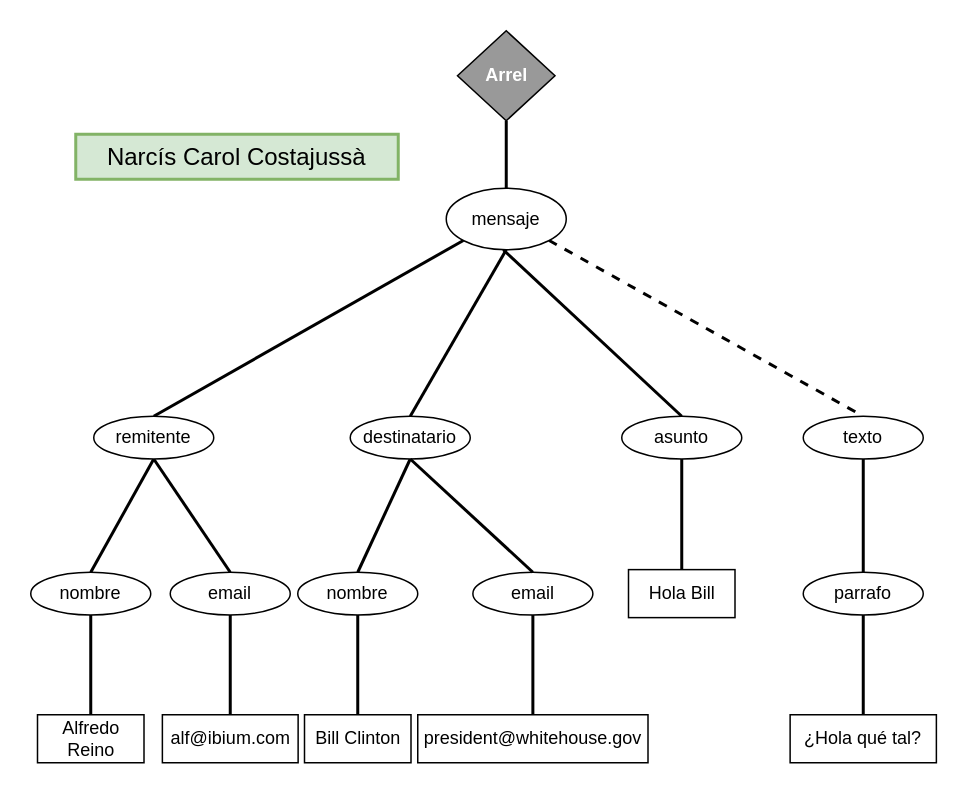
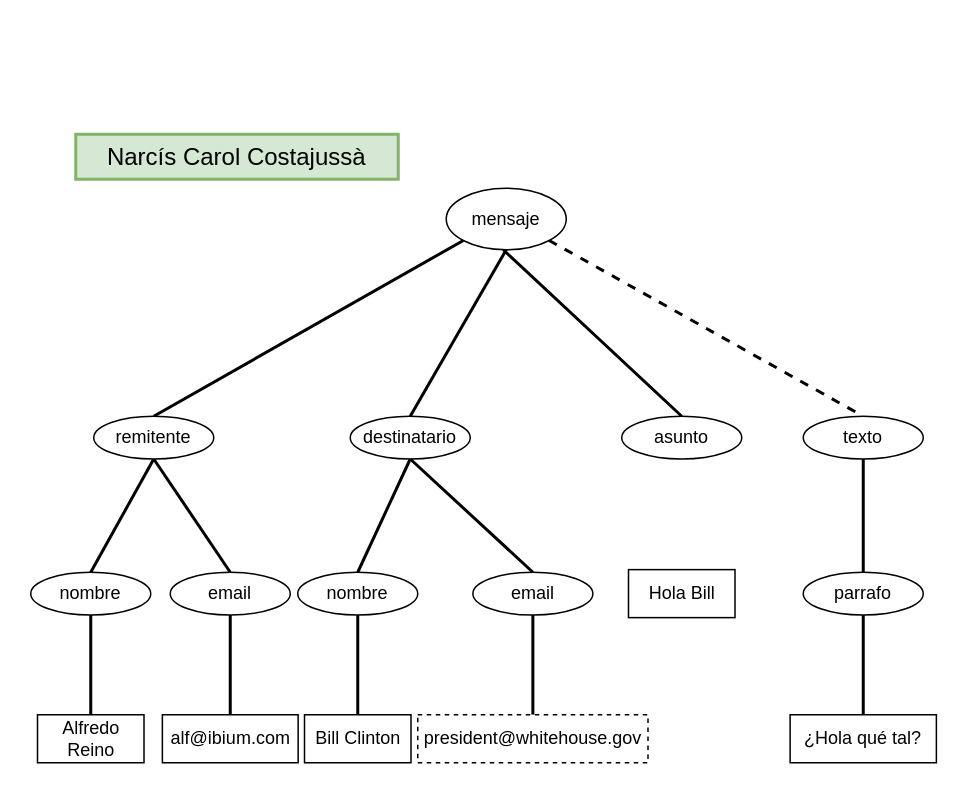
(506, 76) -> none
(506, 155) -> none
(682, 515) -> none
(533, 739) -> (533, 739)
